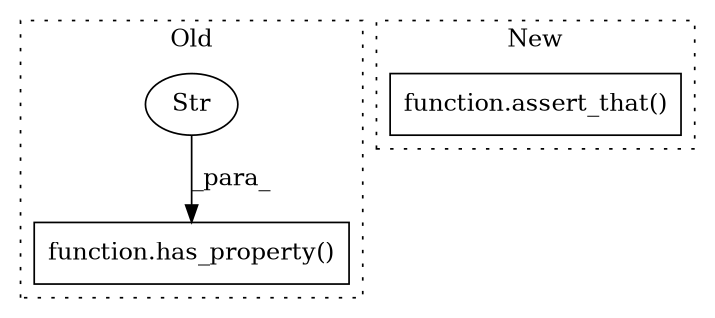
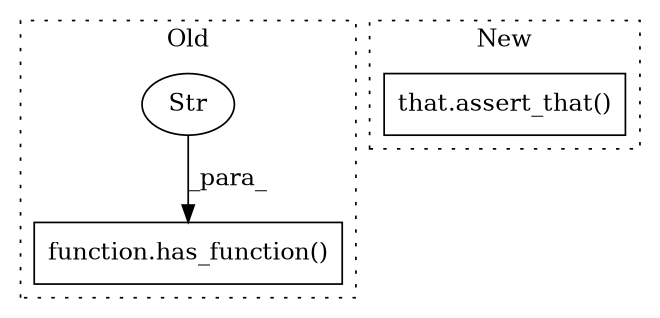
(536, 104) -> (505, 104)
(192, 253) -> (188, 253)
